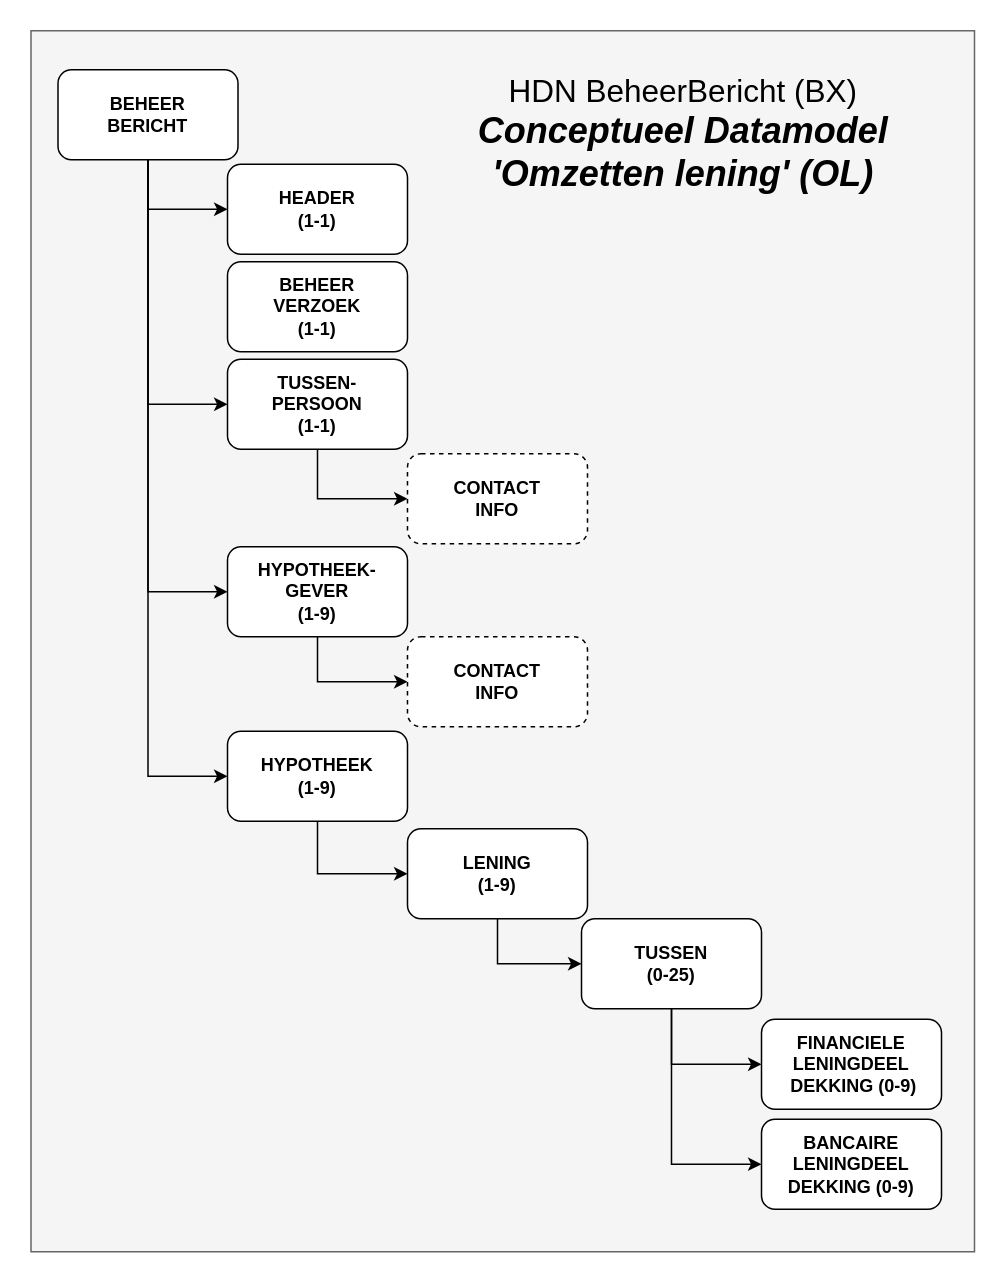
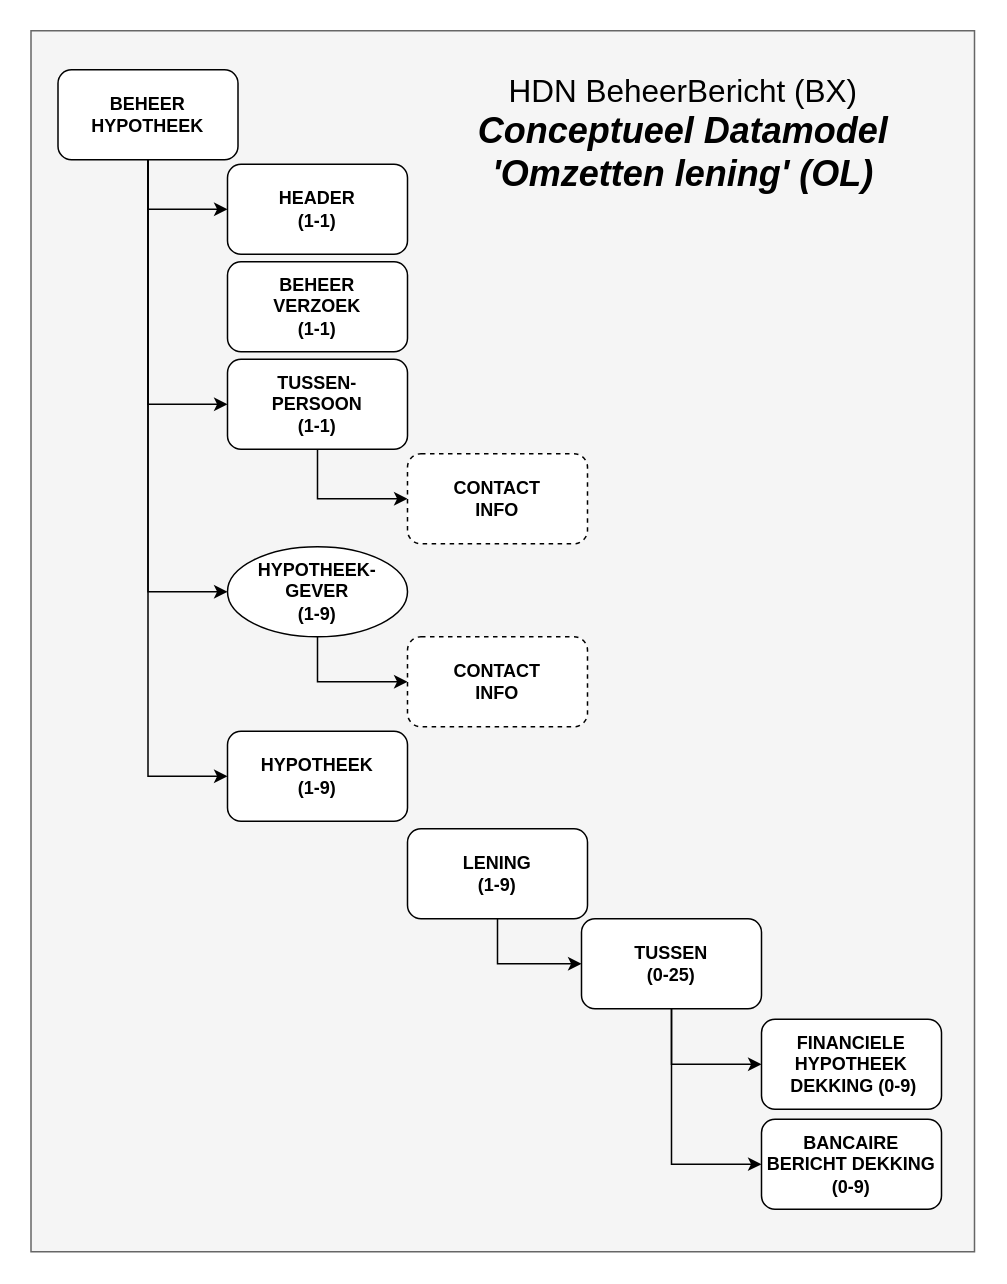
(148, 115) -> (148, 115)
(317, 592) -> (317, 592)
(331, 874) -> none
(851, 1064) -> (851, 1064)
(851, 1165) -> (851, 1165)
